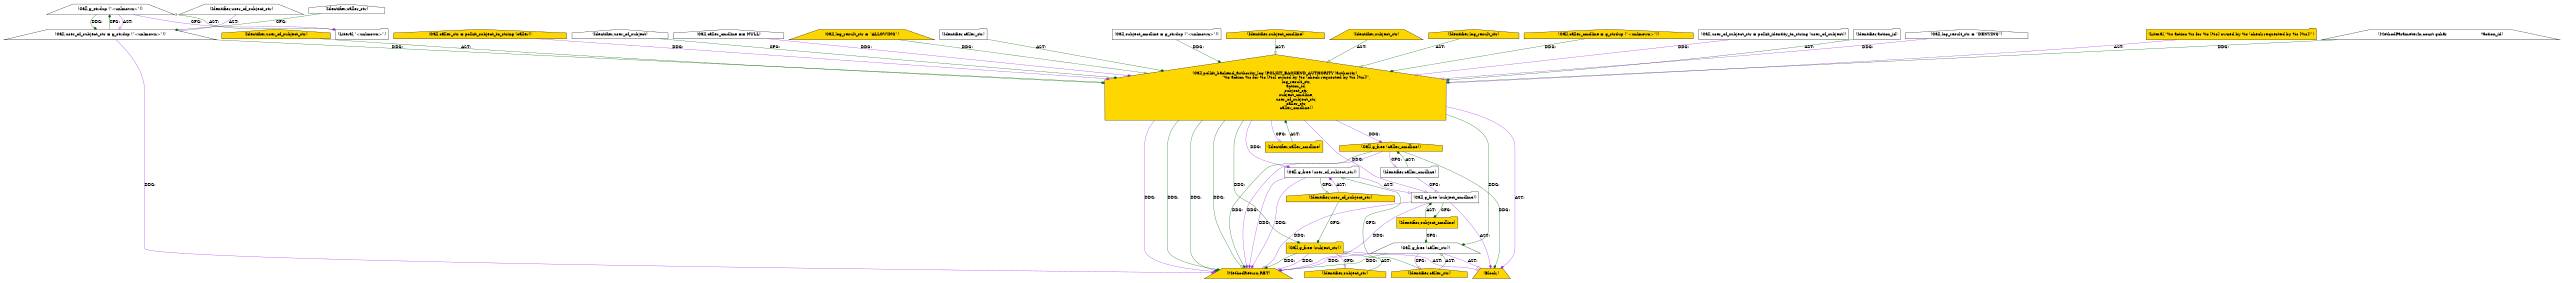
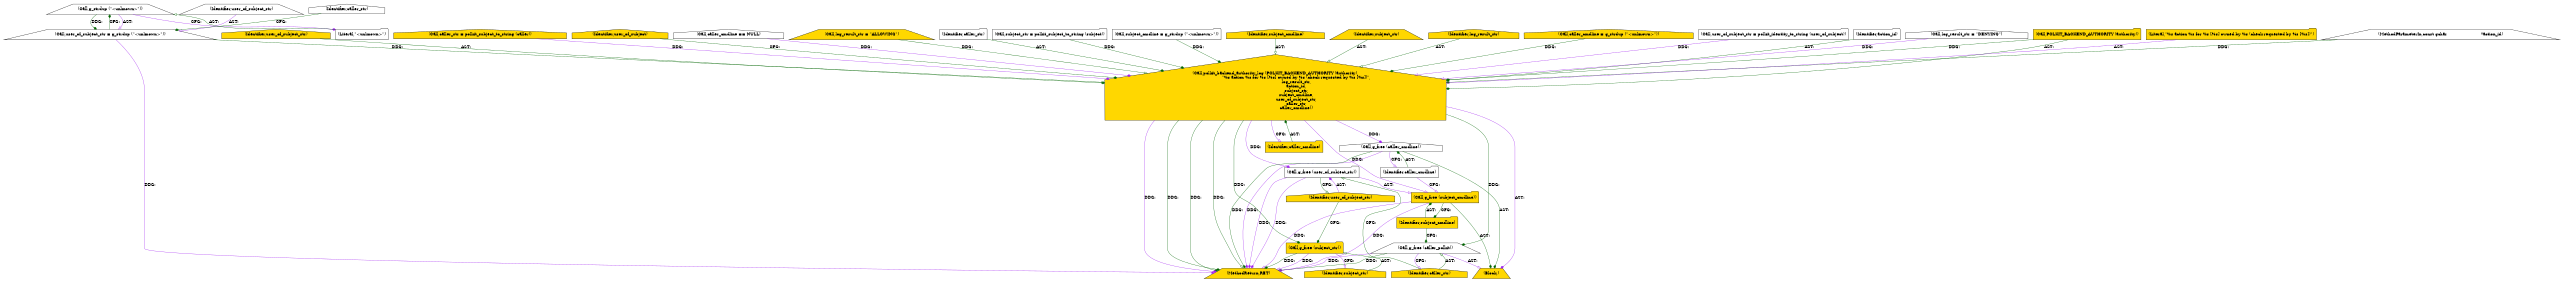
(620, 35) -> (620, 35)
none -> (1050, 35)
none -> (2087, 35)
(1391, 147) -> (1391, 147)
(1445, 198) -> (1445, 198)
(1505, 210) -> (1505, 210)
(1476, 231) -> (1476, 231)
(1426, 248) -> (1426, 248)
(1411, 256) -> none
